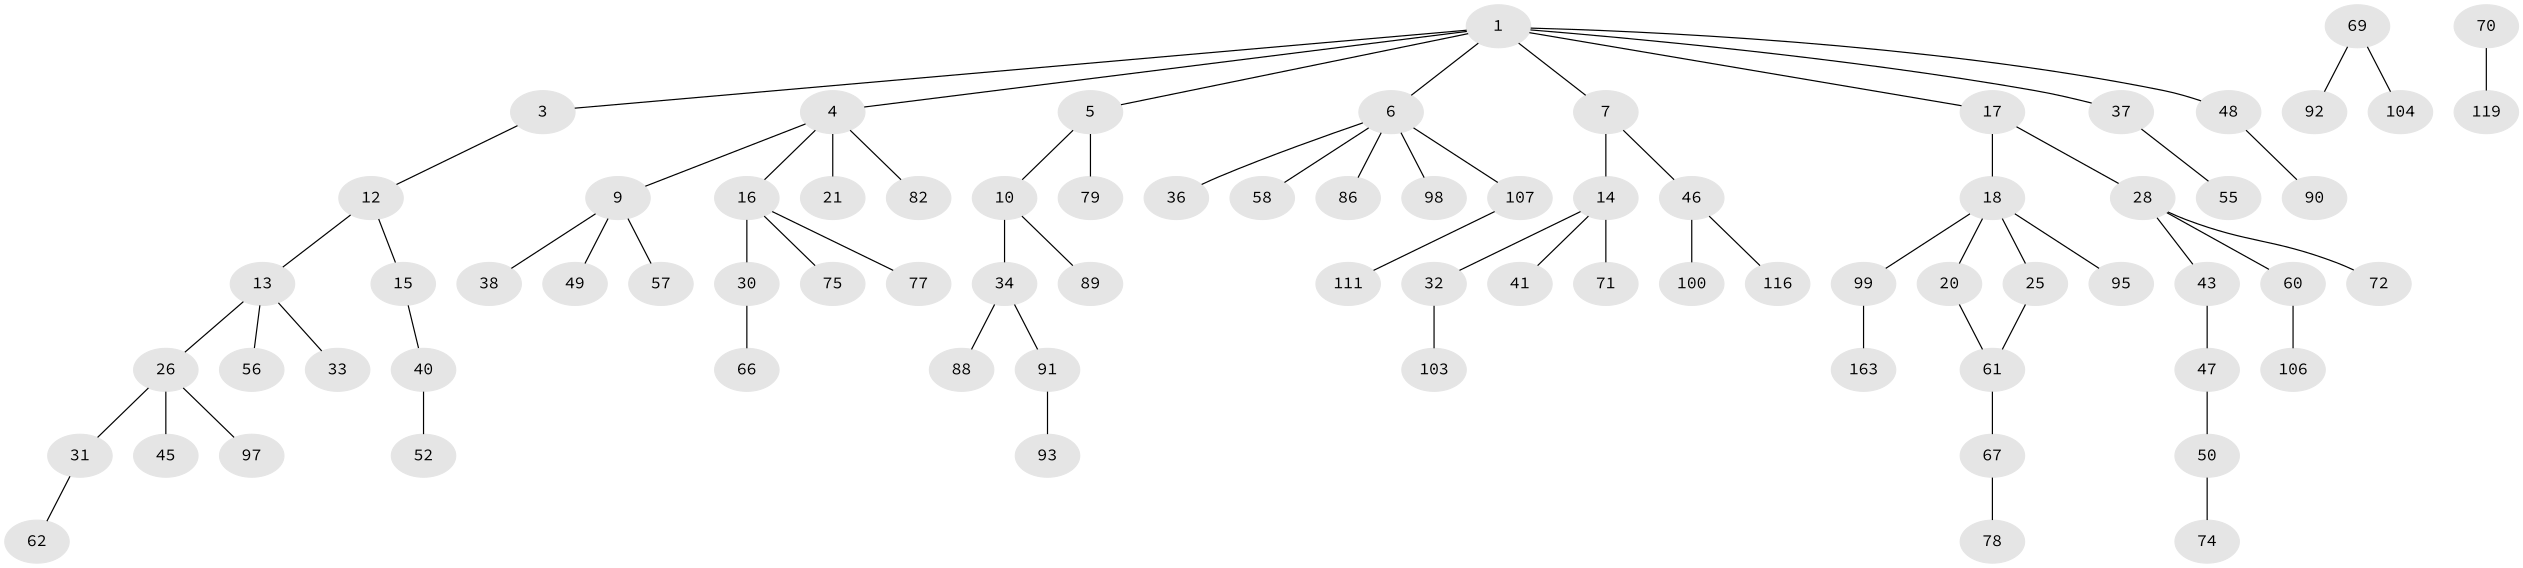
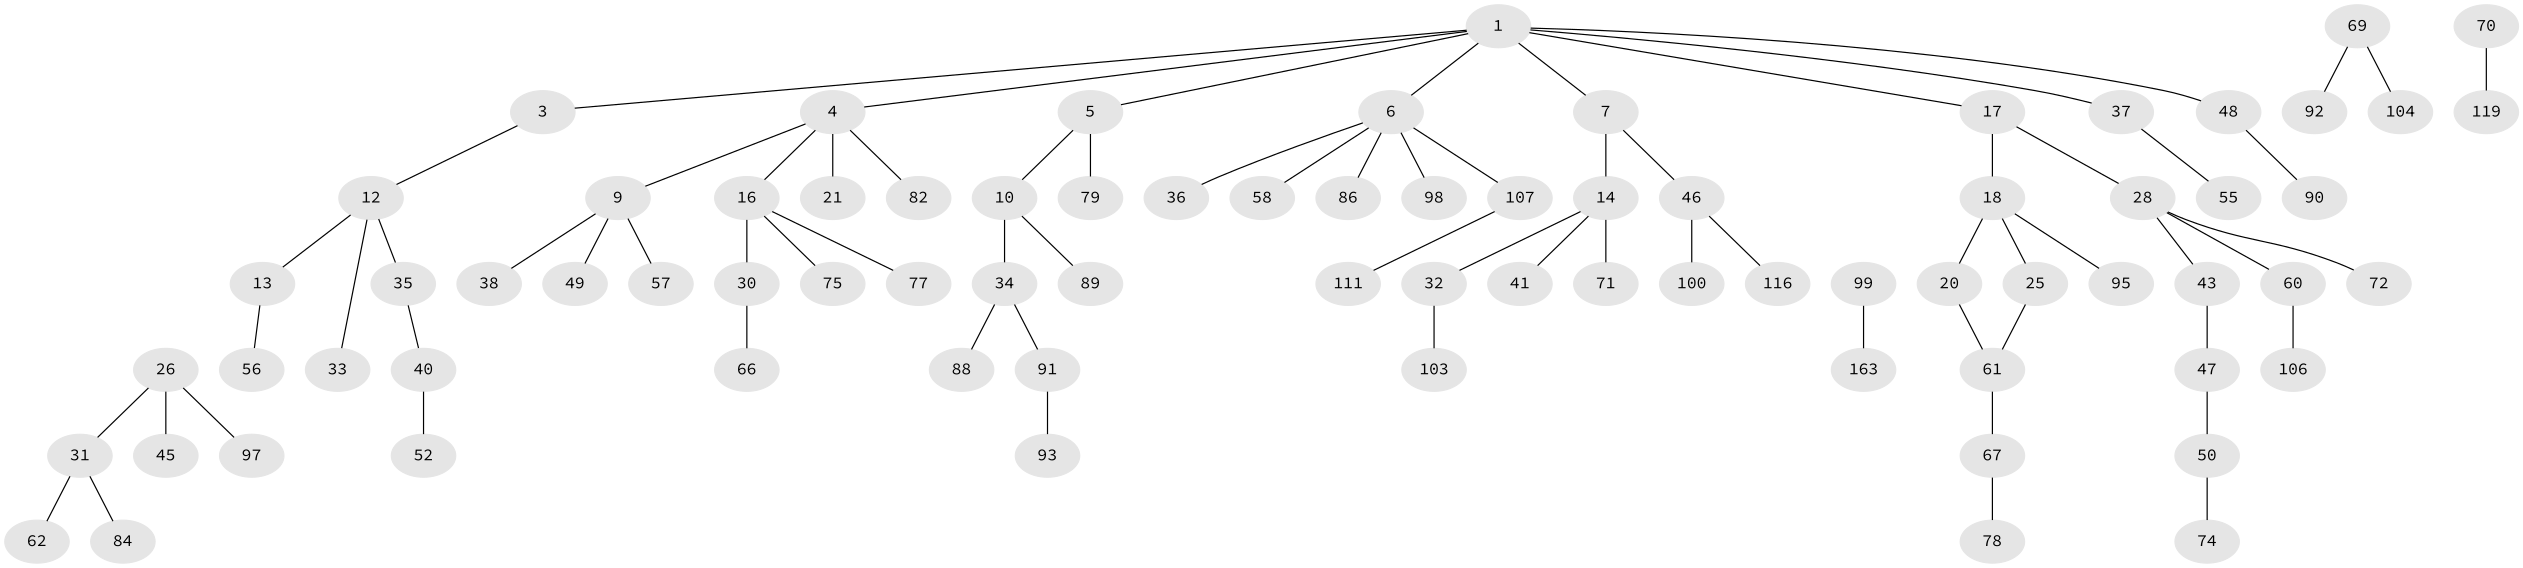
(1928, 241) -> none
(403, 284) -> (403, 284)
(214, 327) -> none
(300, 327) -> (354, 284)
none -> (123, 542)
